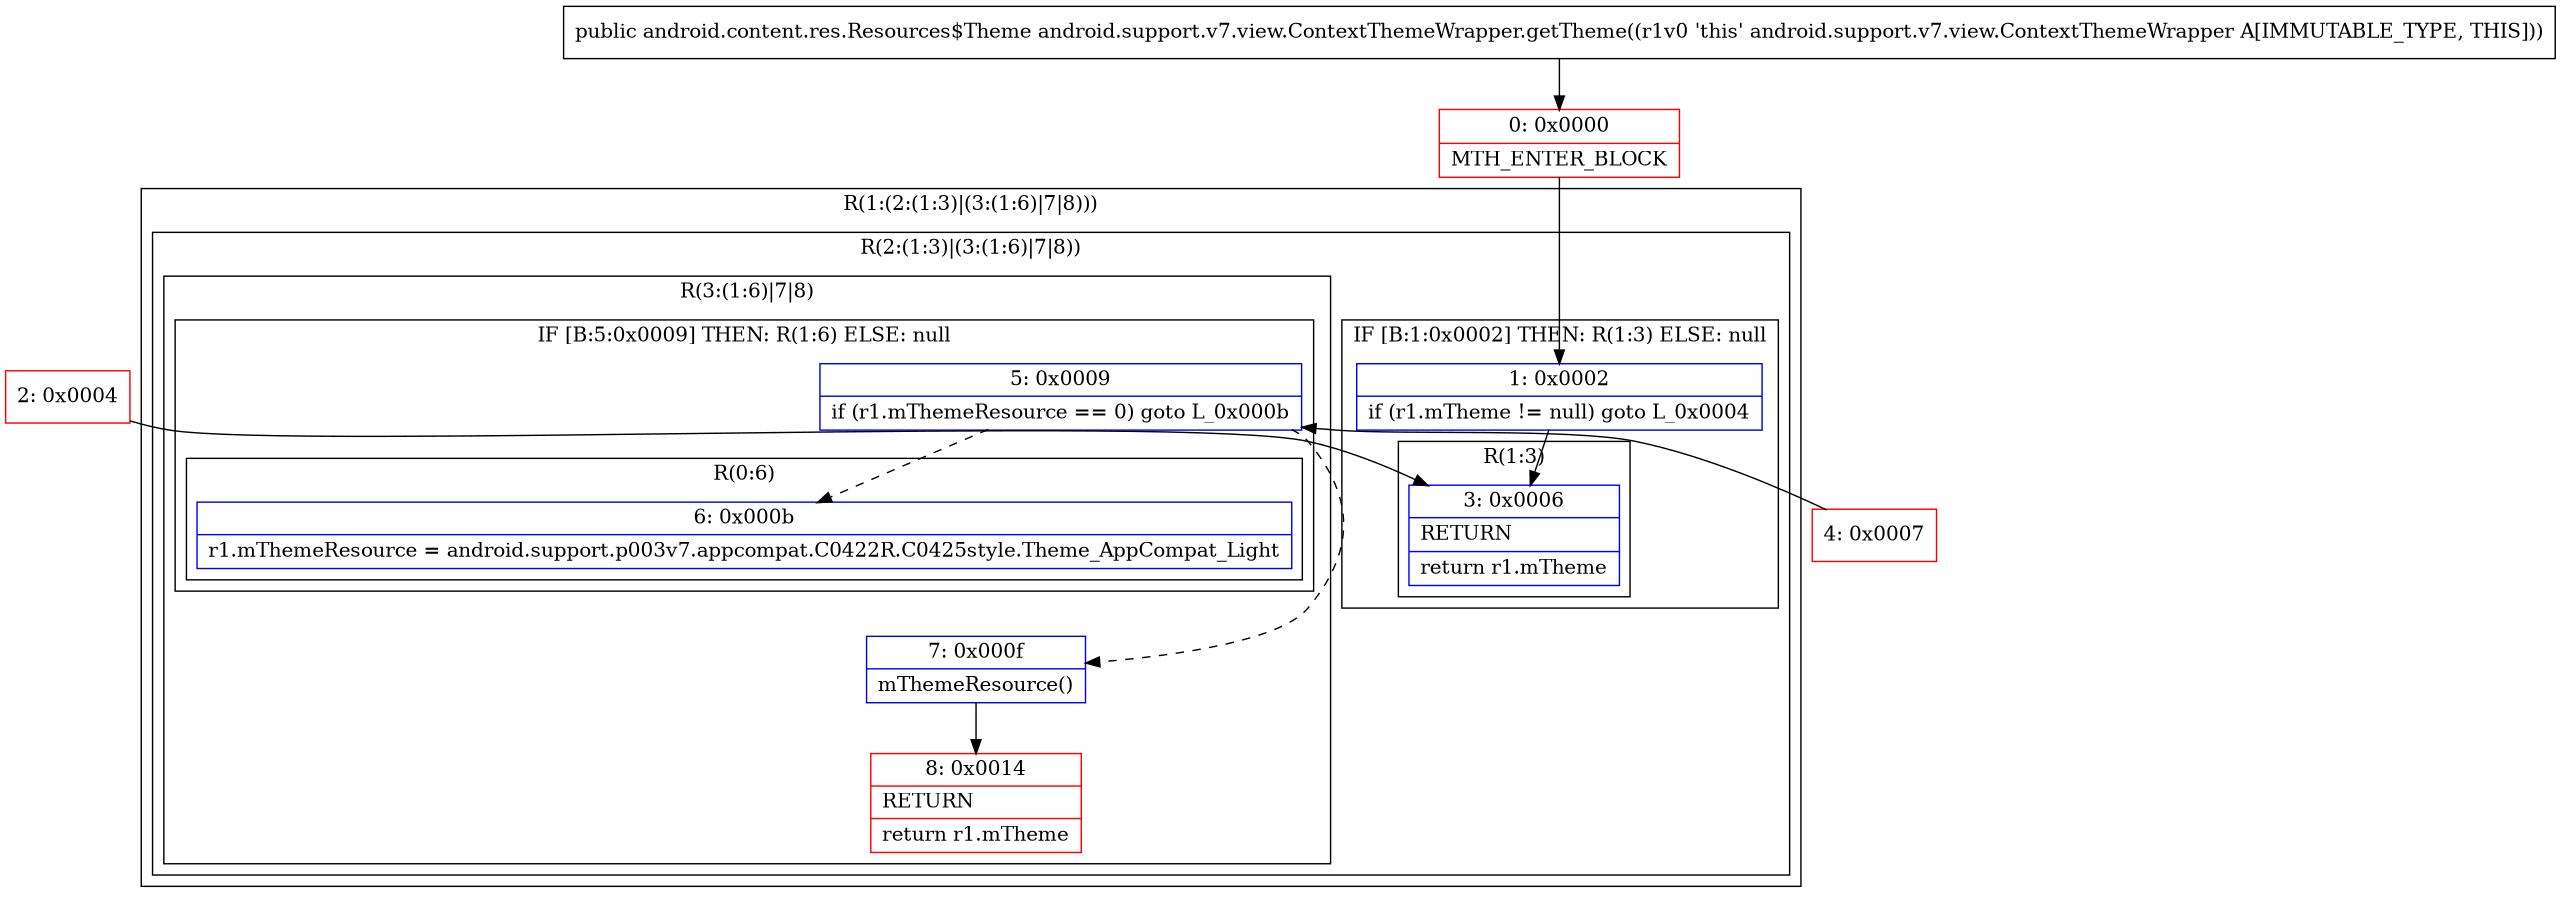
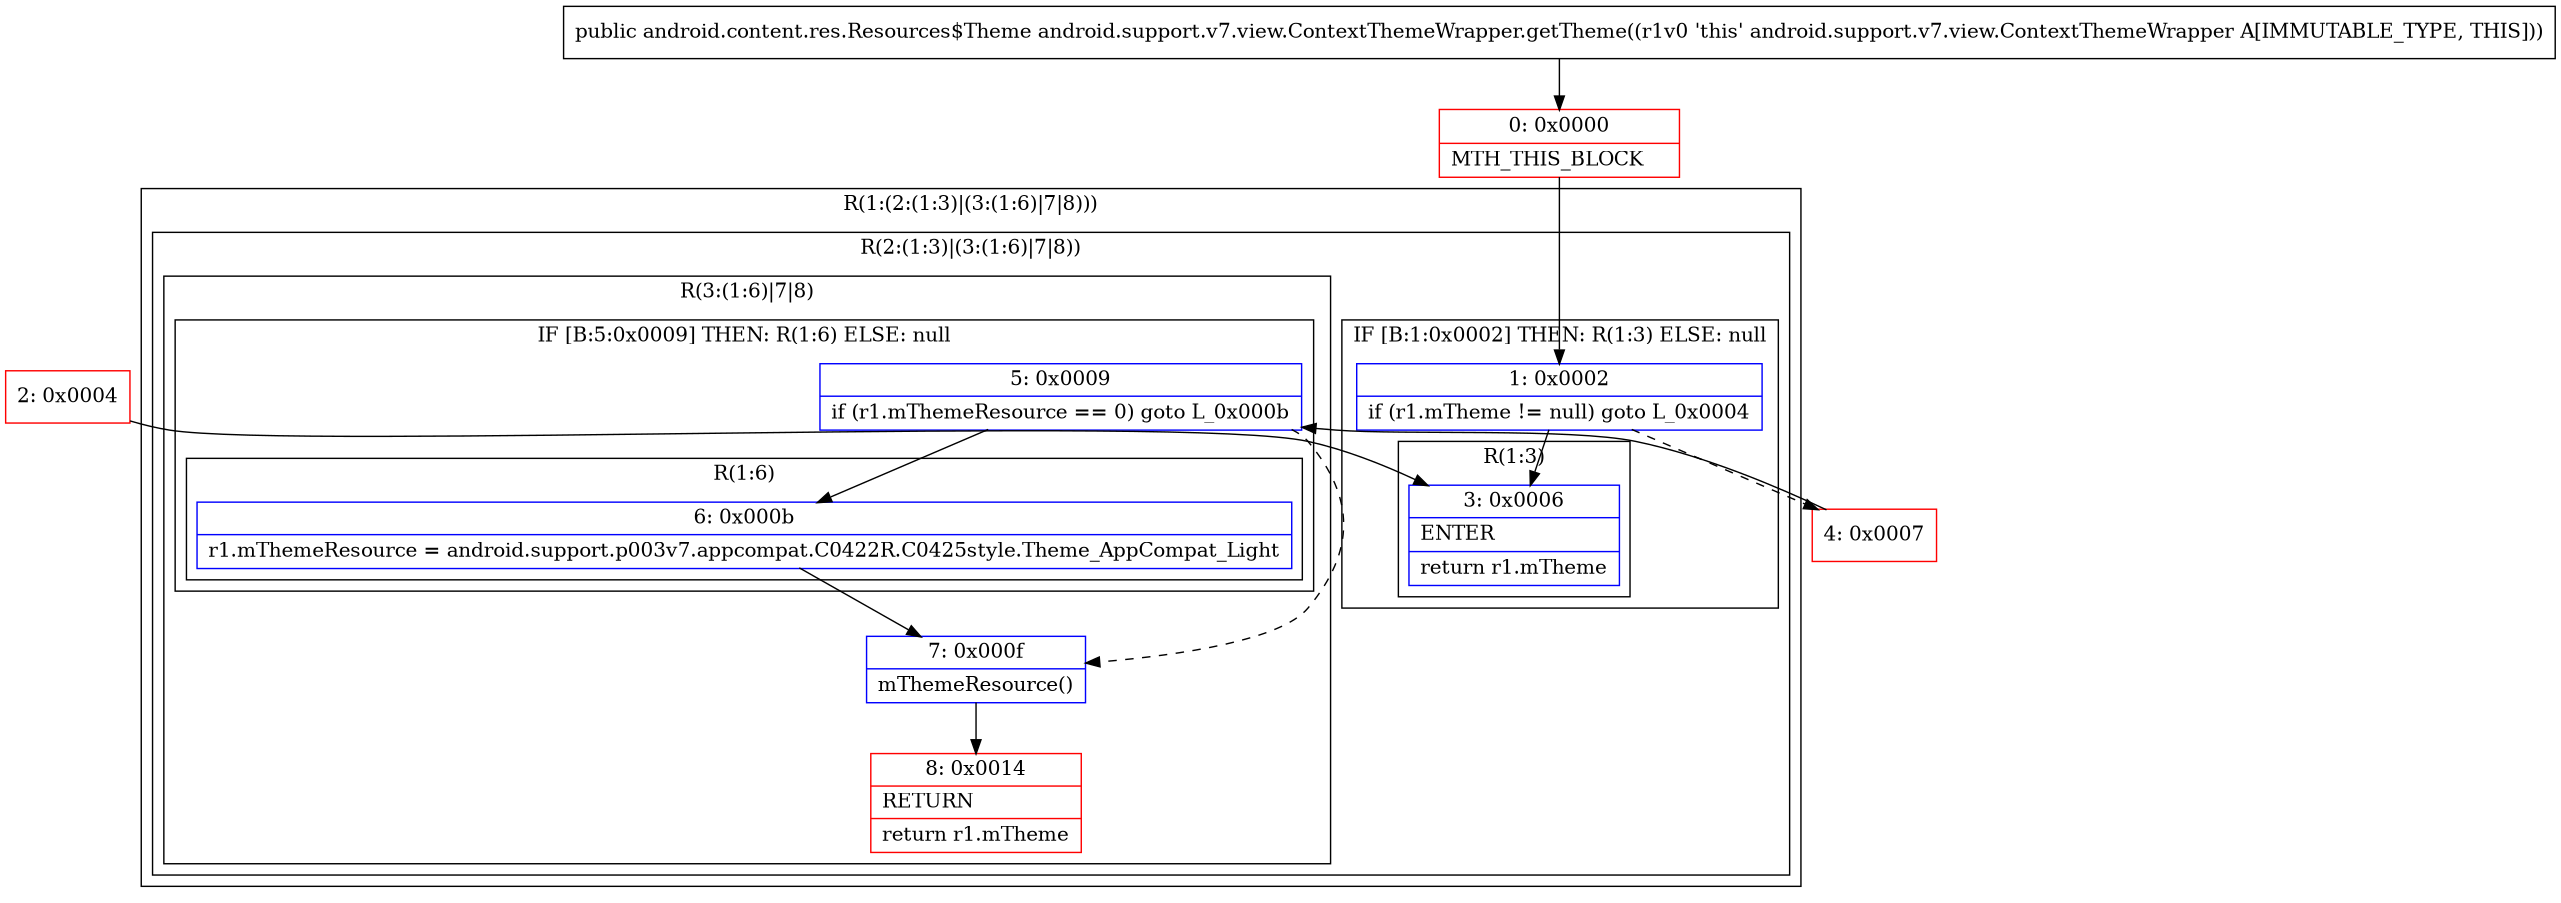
(1559, 160) -> (1547, 160)
none -> (1718, 467)
(898, 468) -> (898, 468)
(744, 475) -> (744, 475)
(1466, 534) -> (1458, 534)
none -> (857, 600)
